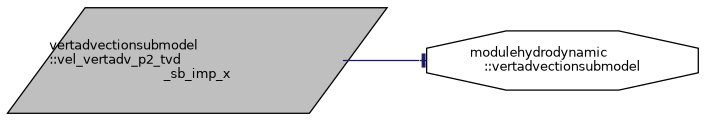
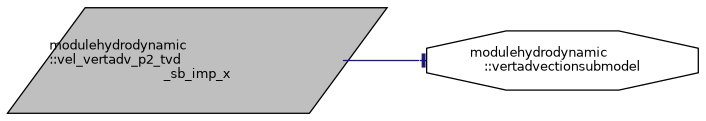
(197, 61) -> (197, 61)
